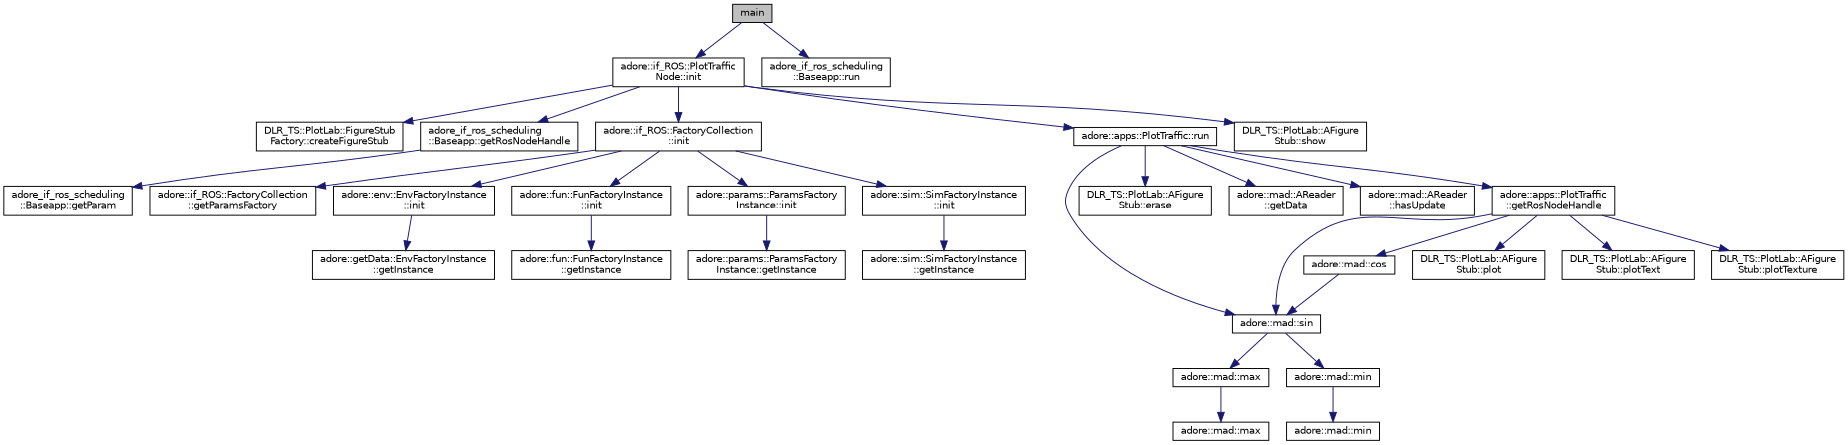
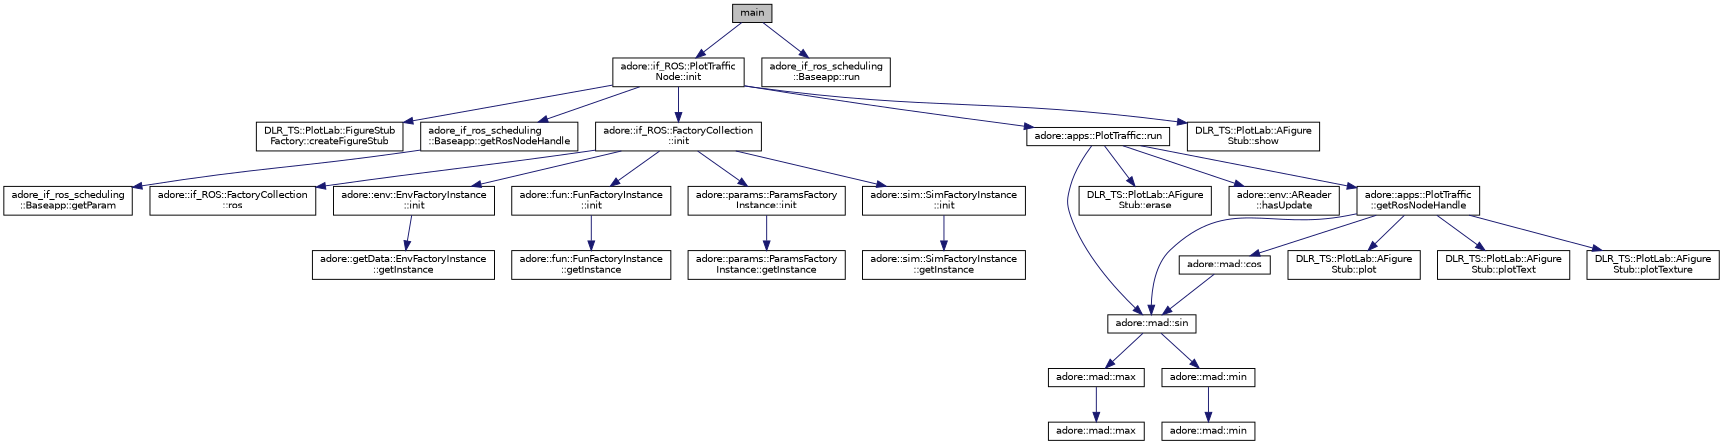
(233, 201) -> (233, 201)
(1286, 201) -> none
(1417, 201) -> (1284, 201)
